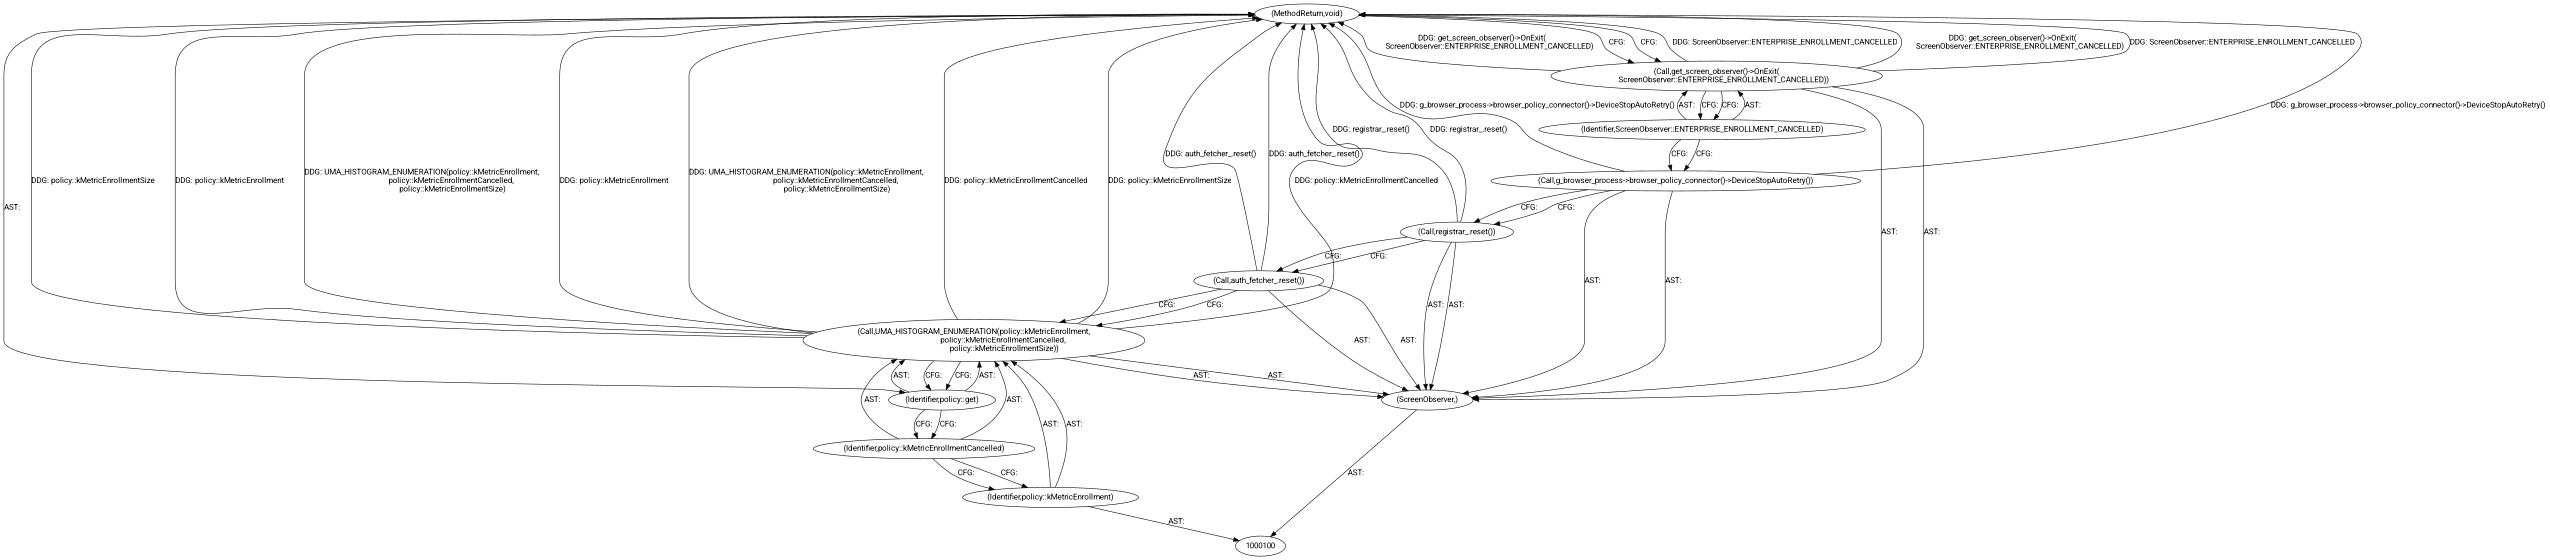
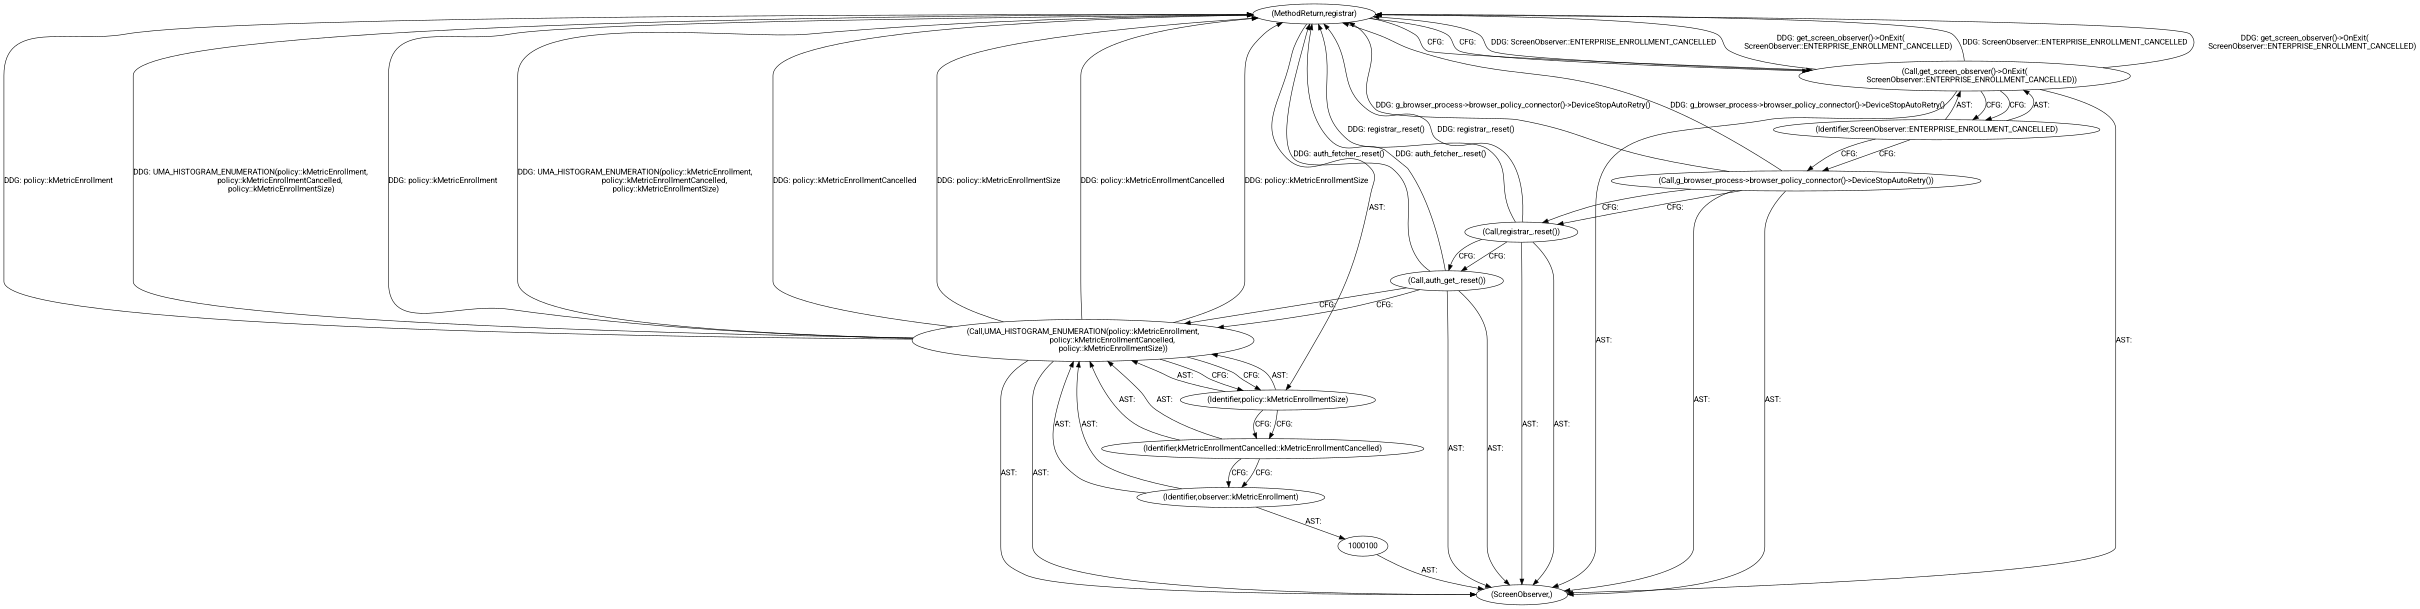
(1307, 14) -> (1314, 14)
(1259, 281) -> (1447, 281)
(942, 400) -> (1278, 400)
(924, 449) -> (1263, 449)
(1346, 471) -> (1426, 576)
(1051, 497) -> (1231, 497)
